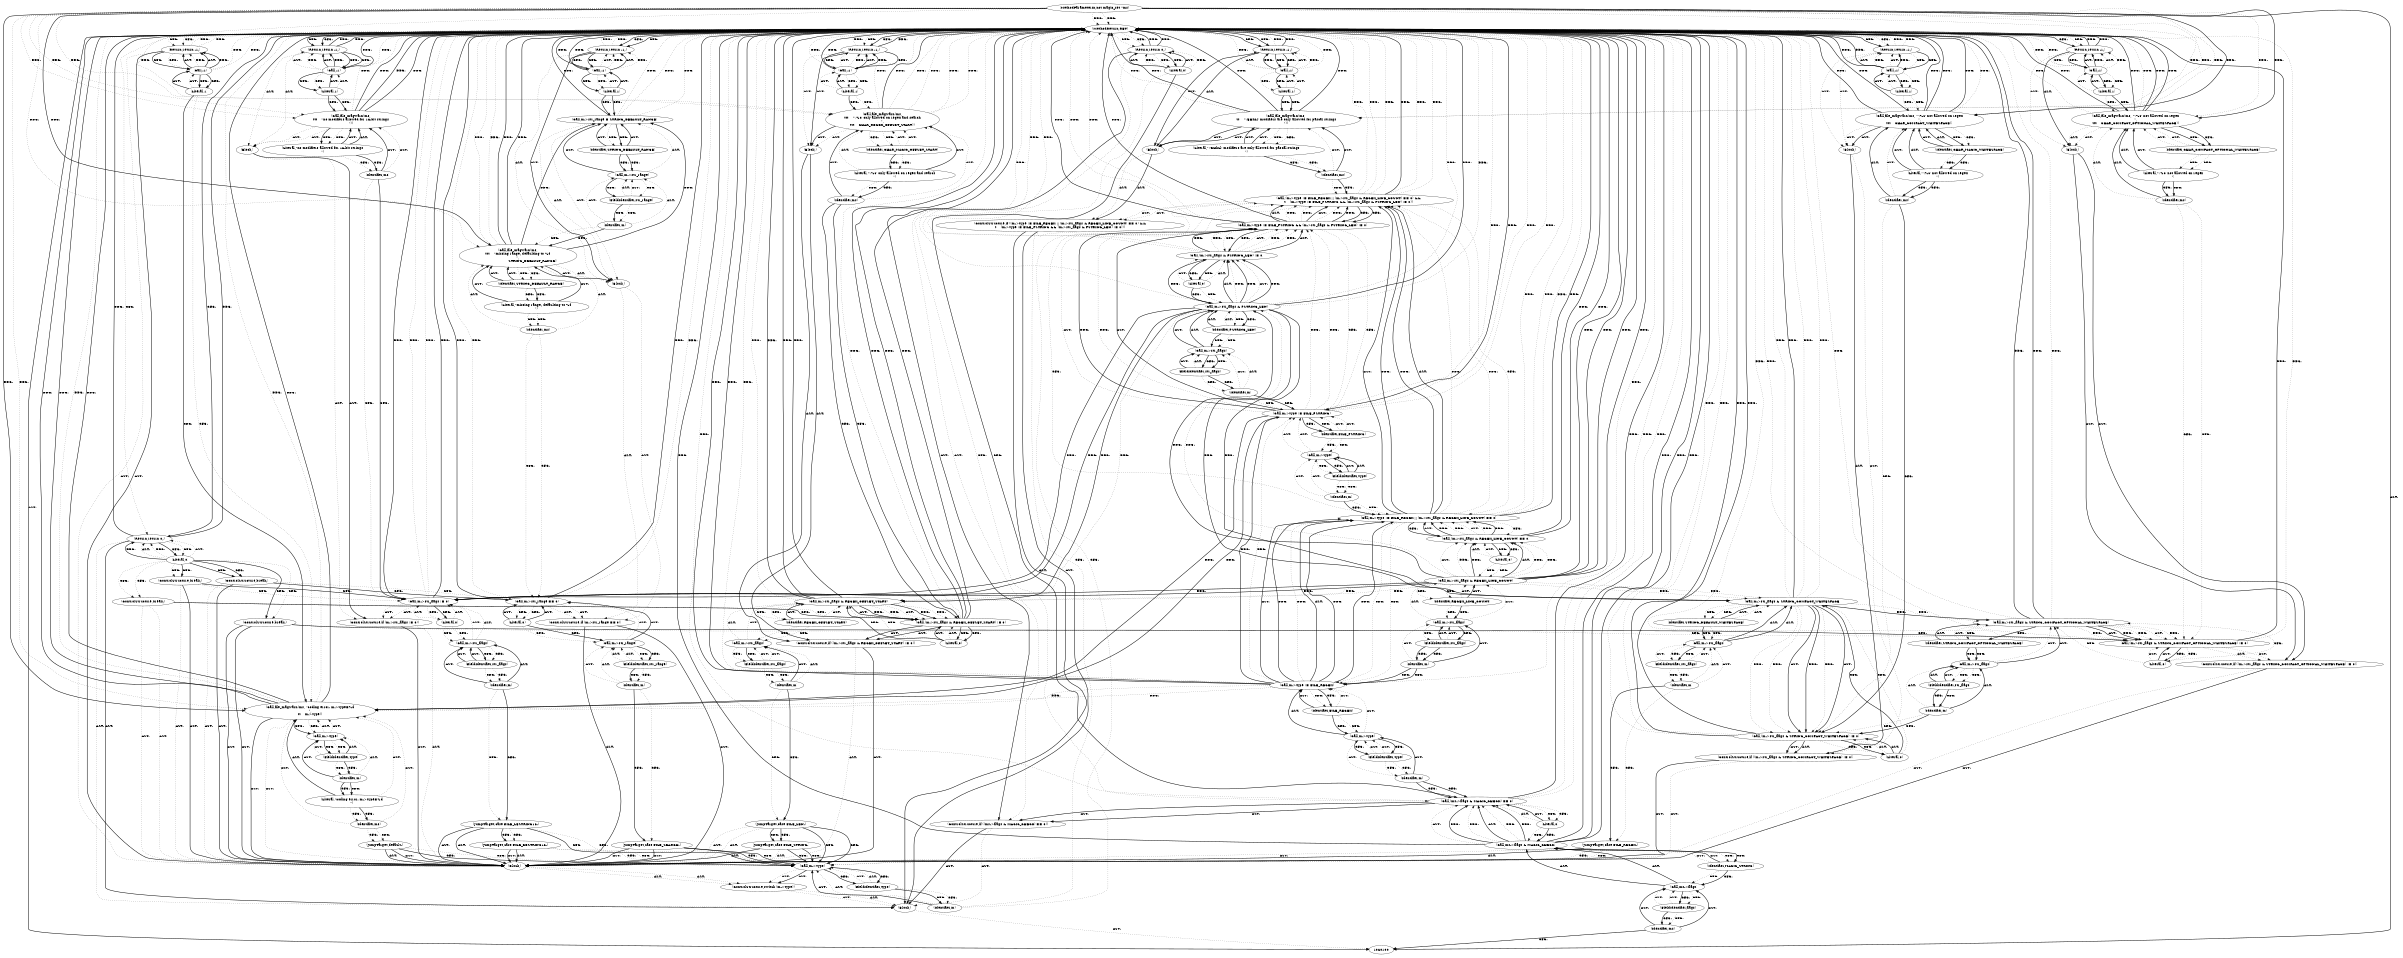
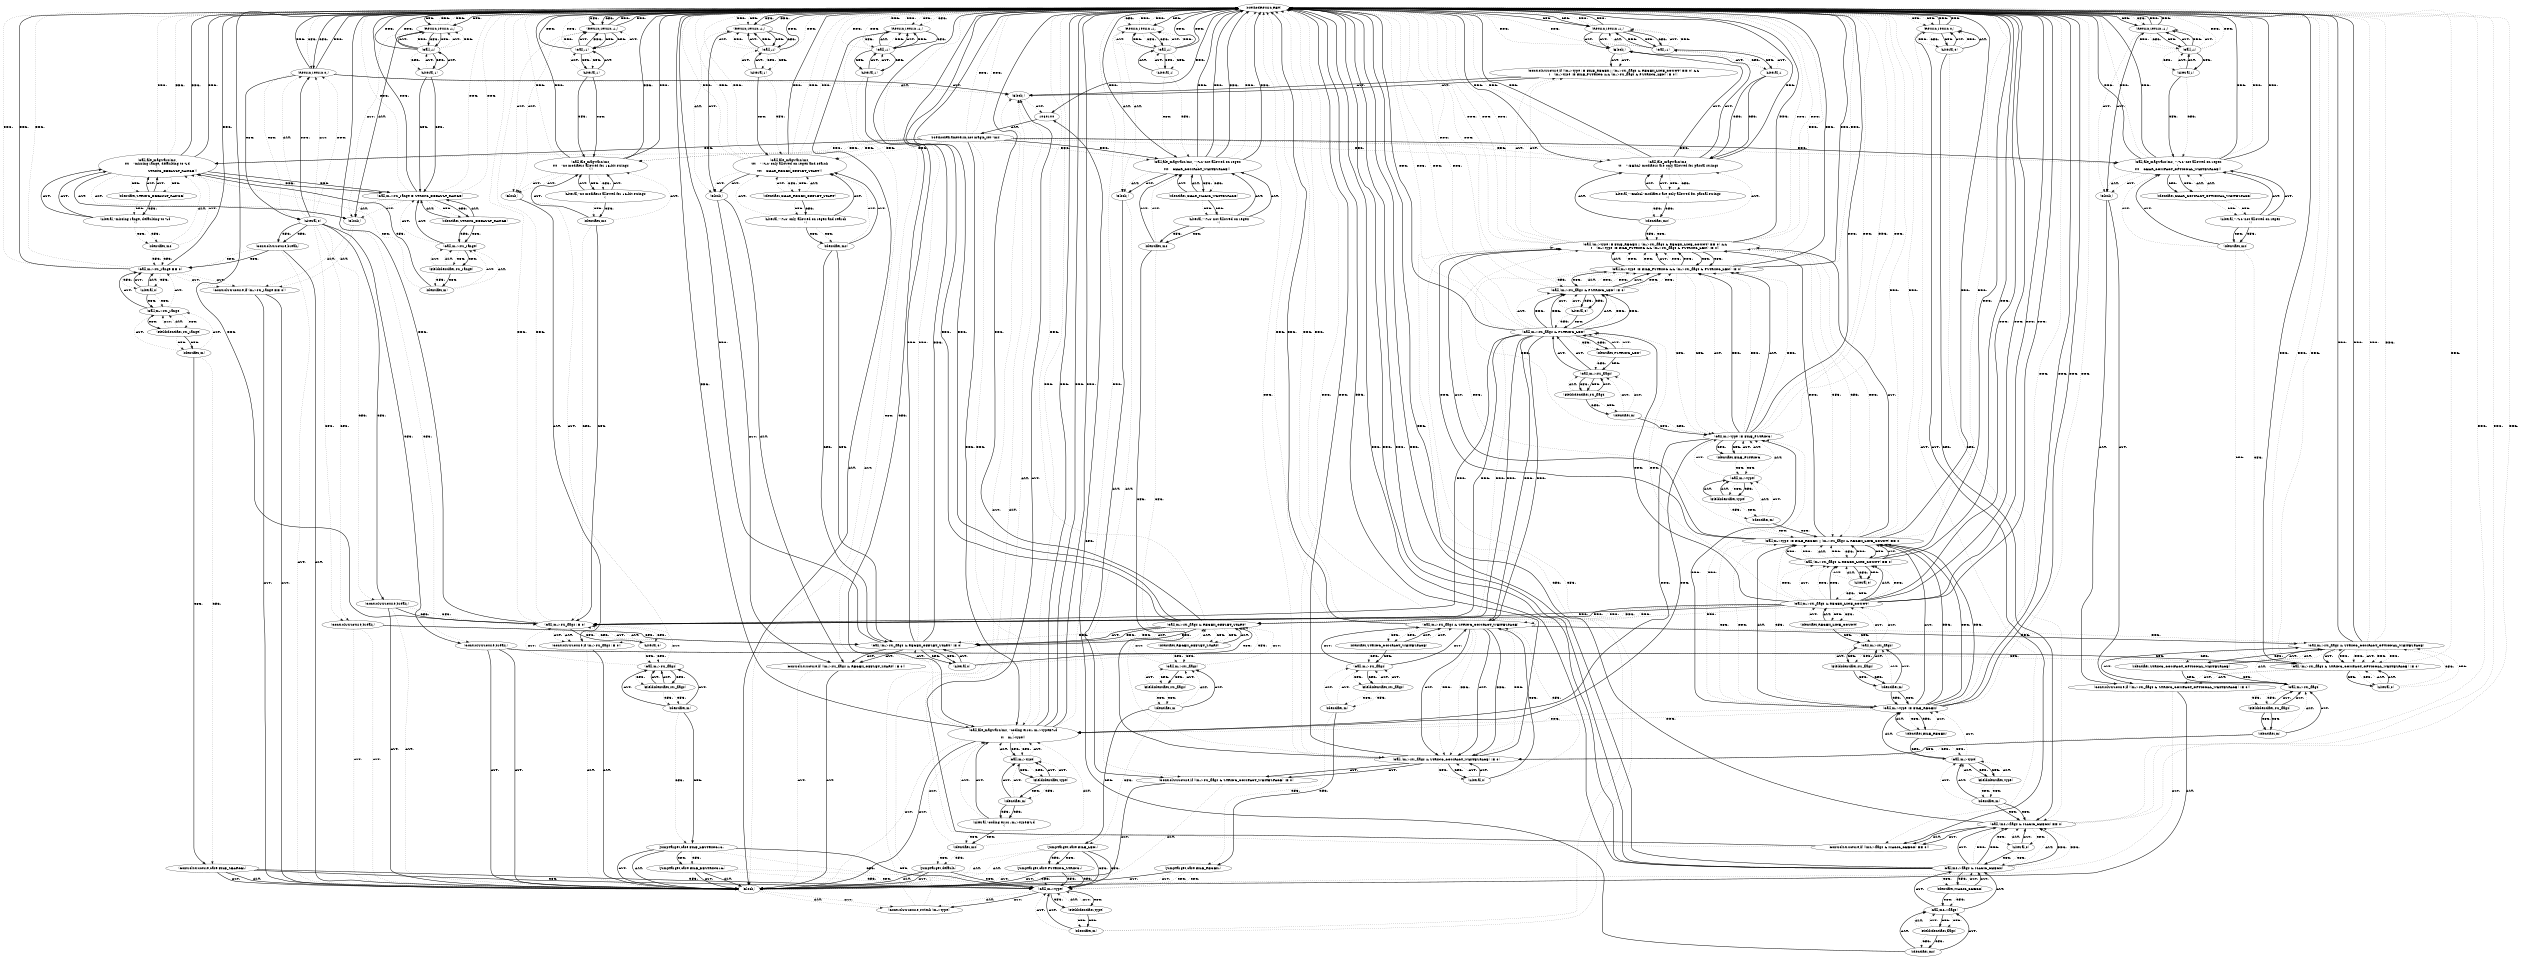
(902, 150) -> (800, 196)
(2390, 348) -> (1010, 126)
(33, 508) -> (1201, 60)
(1706, 623) -> (1389, 646)
(652, 845) -> (212, 868)
(781, 845) -> (1050, 868)
(1731, 866) -> (1960, 889)
